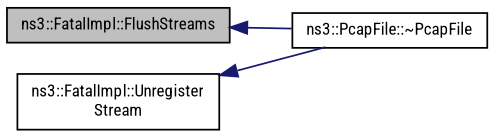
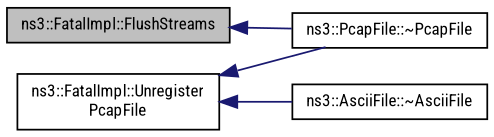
(118, 102) -> (118, 102)
none -> (390, 102)
